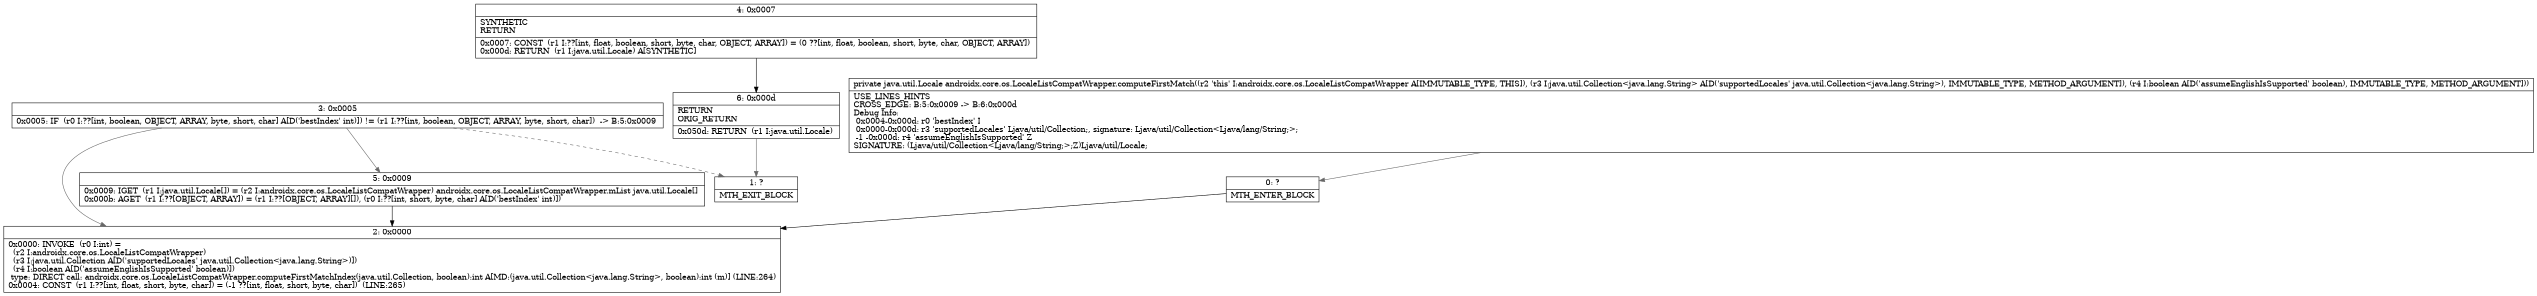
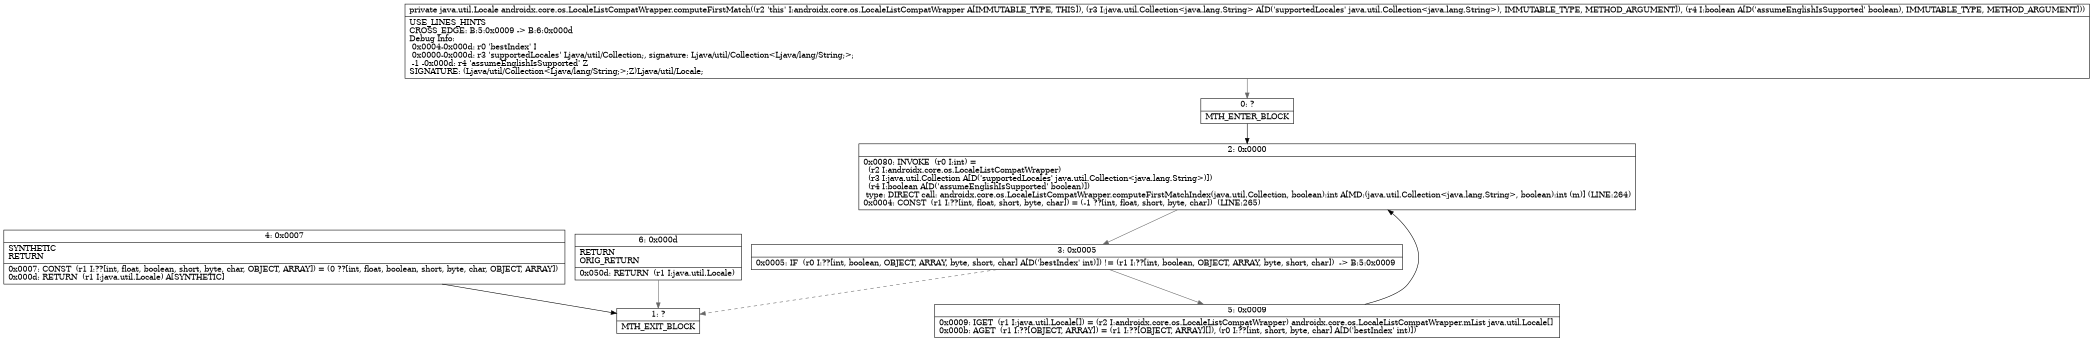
(756, 73) -> (527, 298)
(77, 156) -> (1143, 226)
(66, 245) -> (921, 162)
